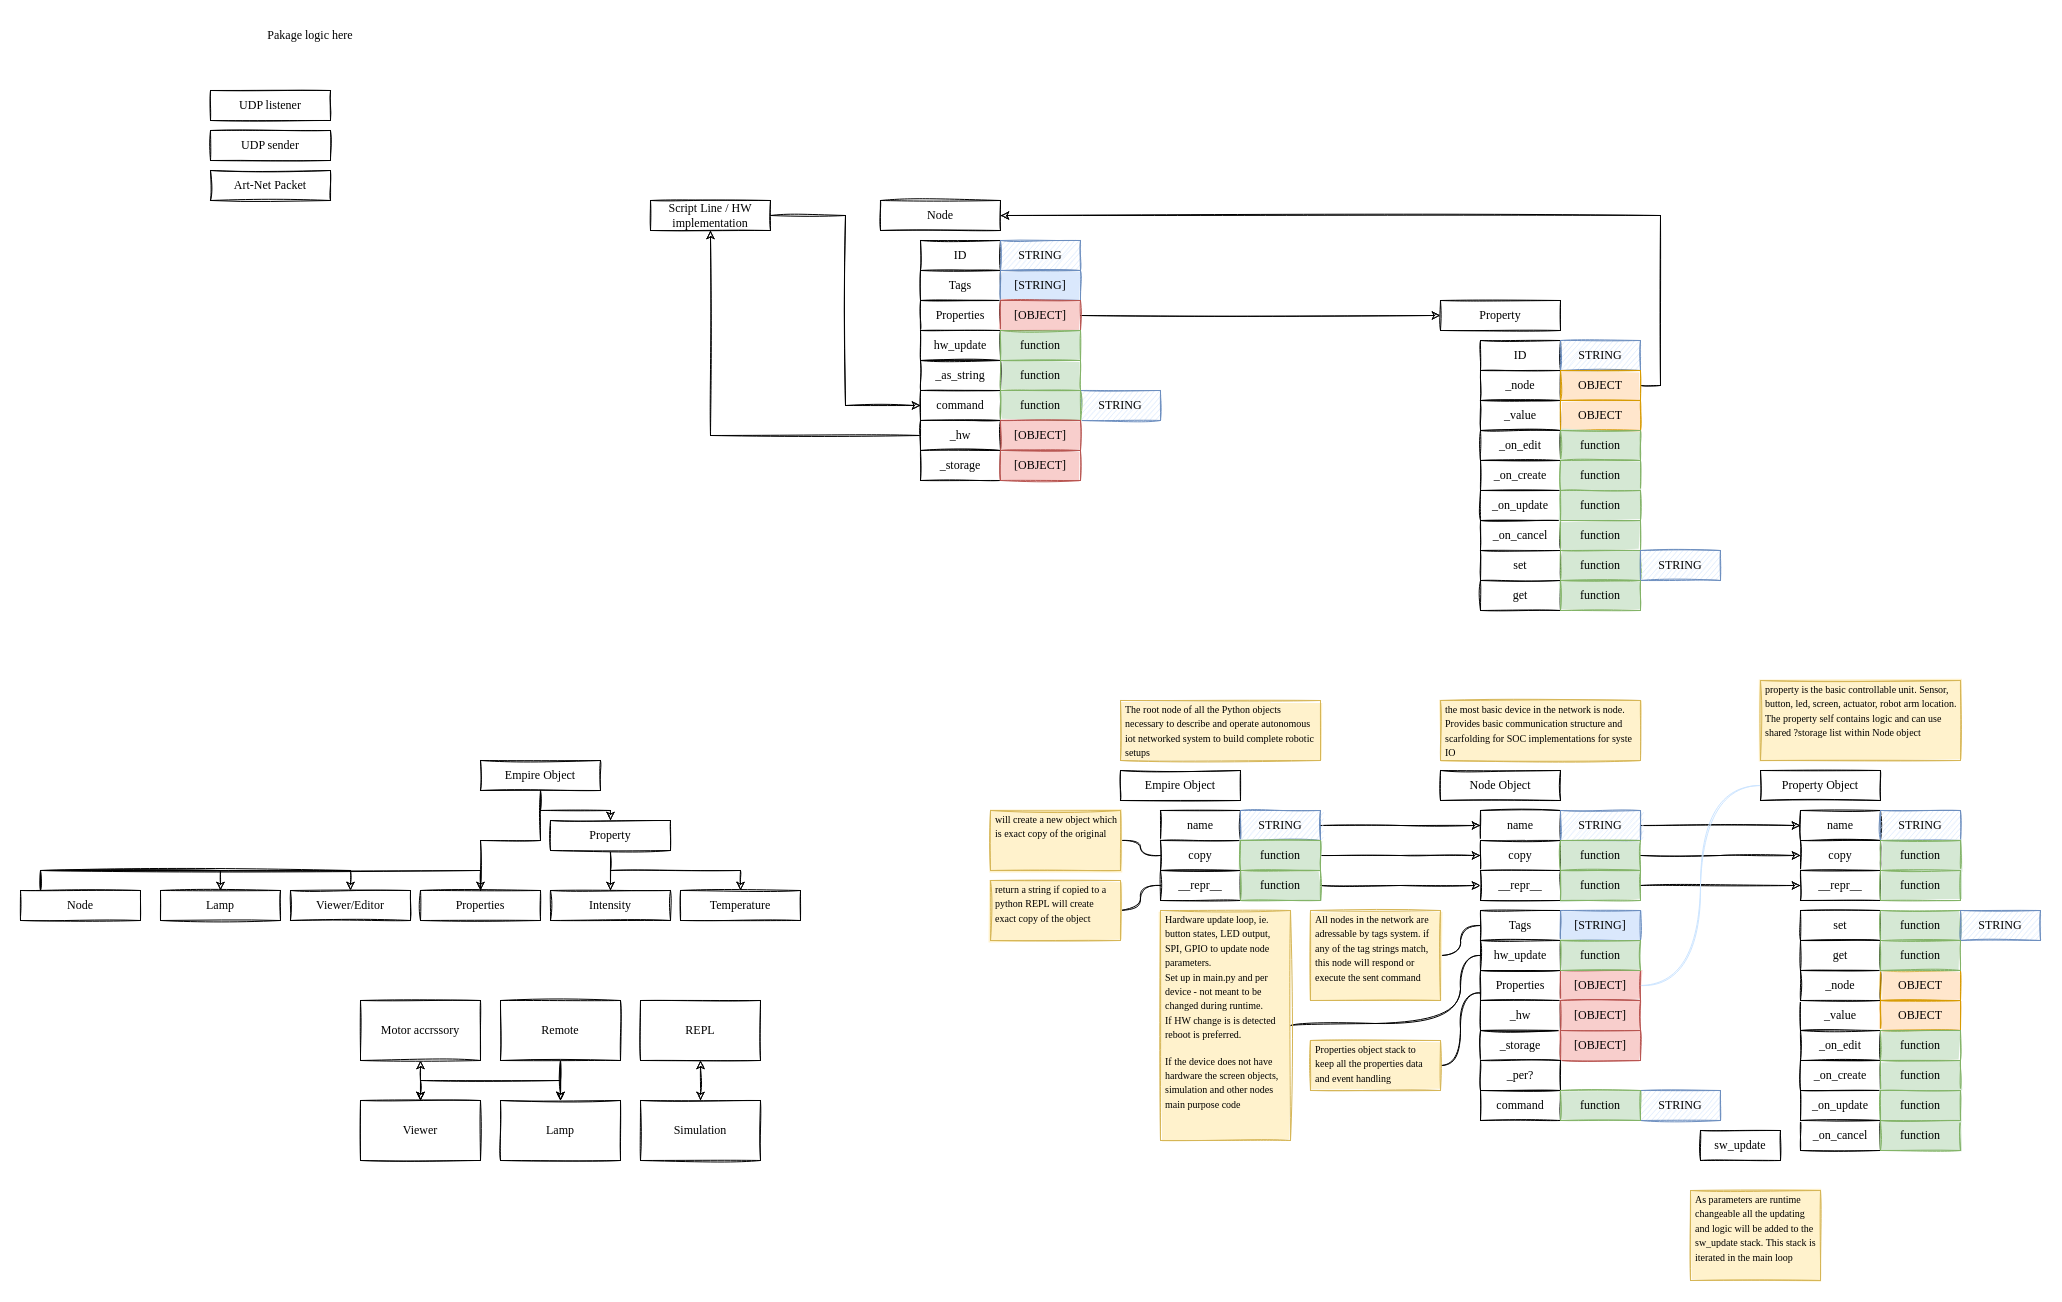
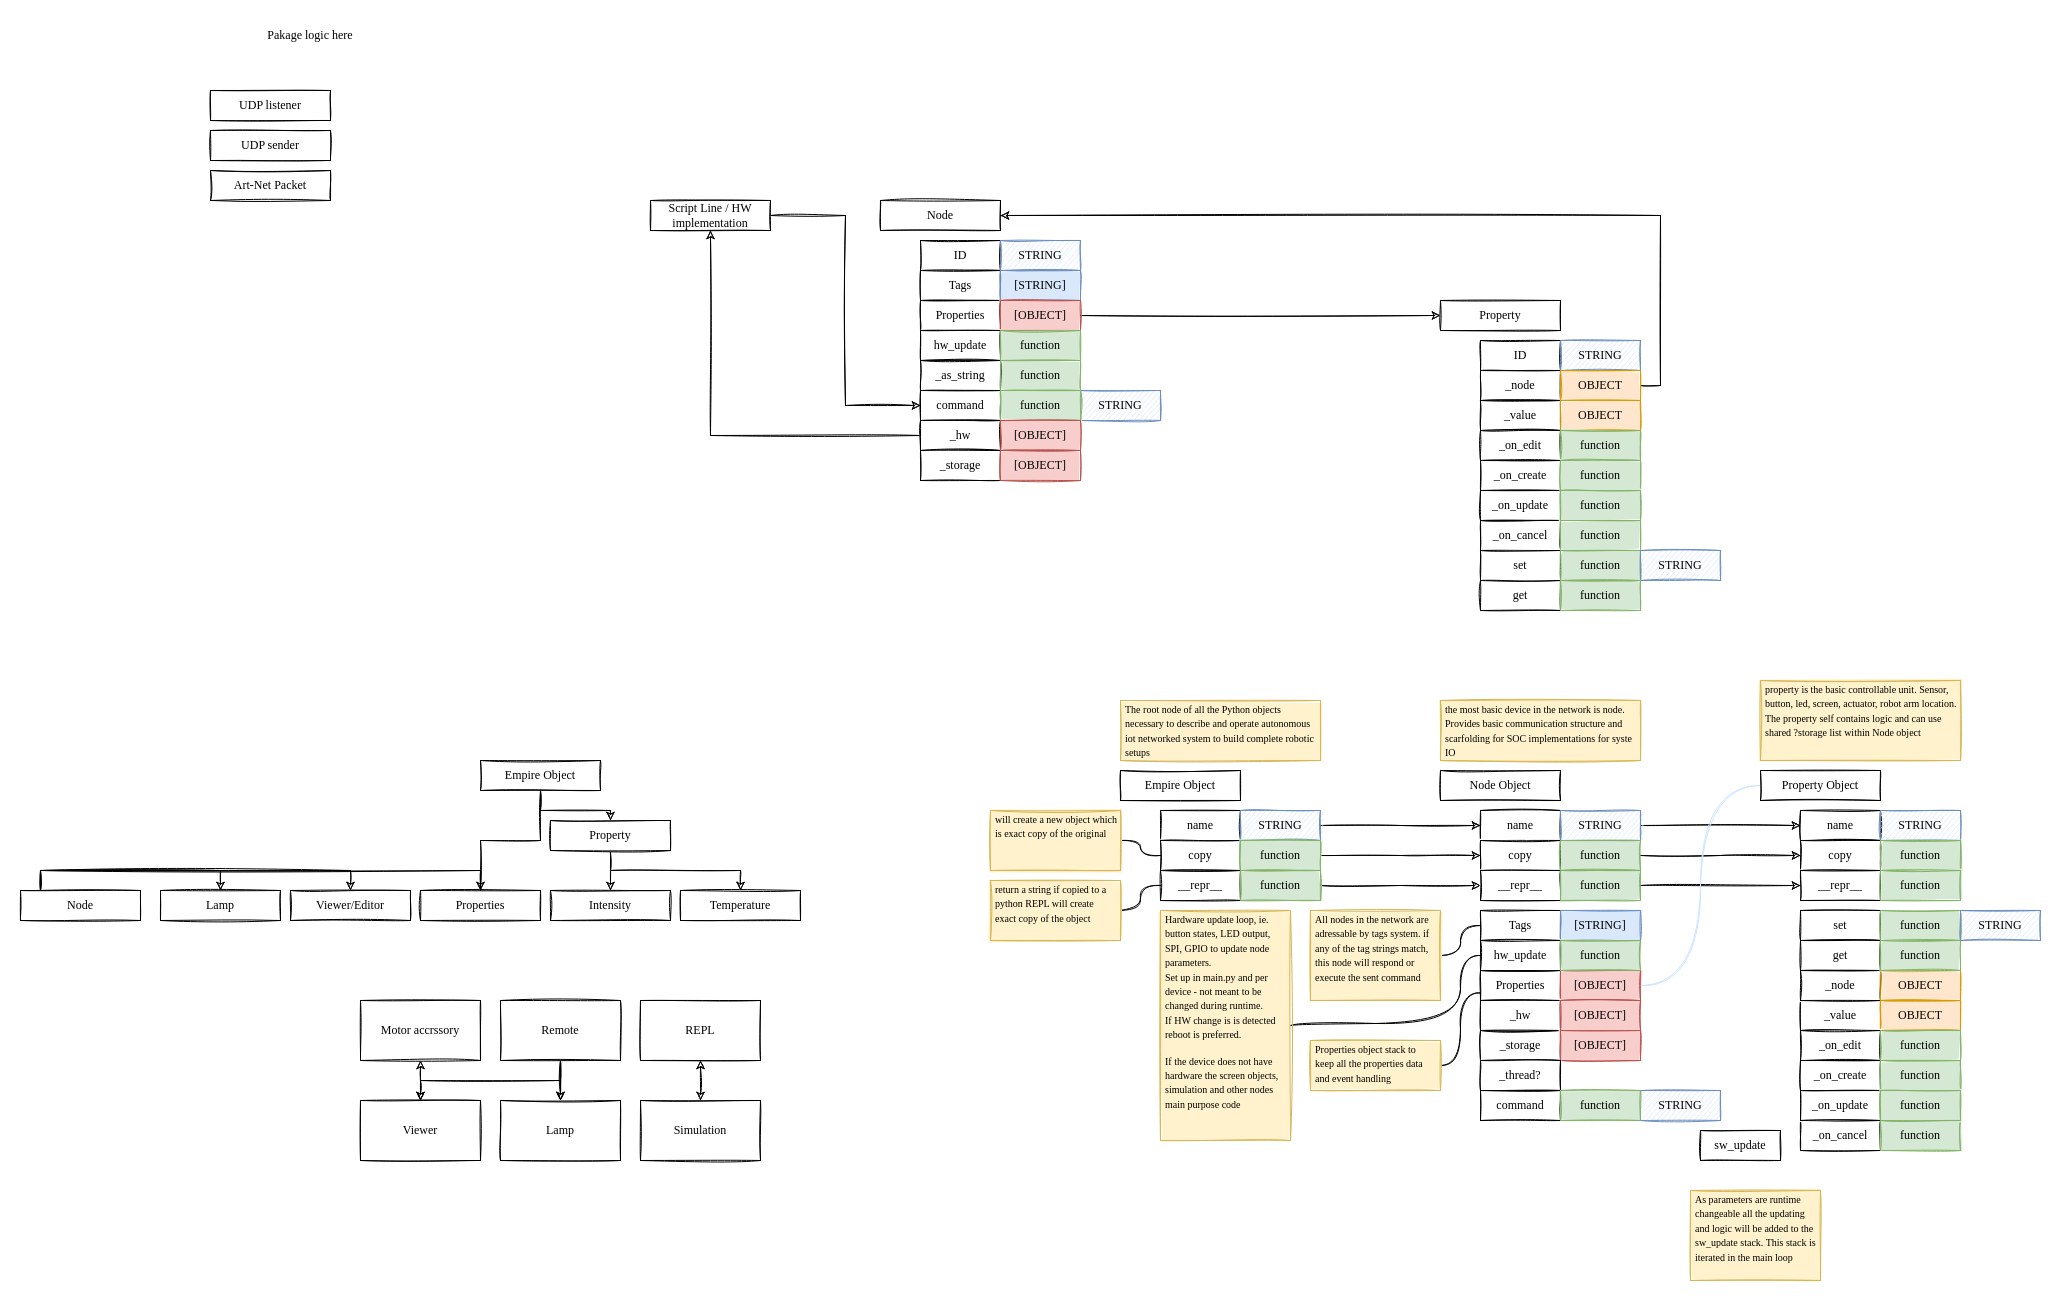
(1521, 1076) -> (1521, 1076)
